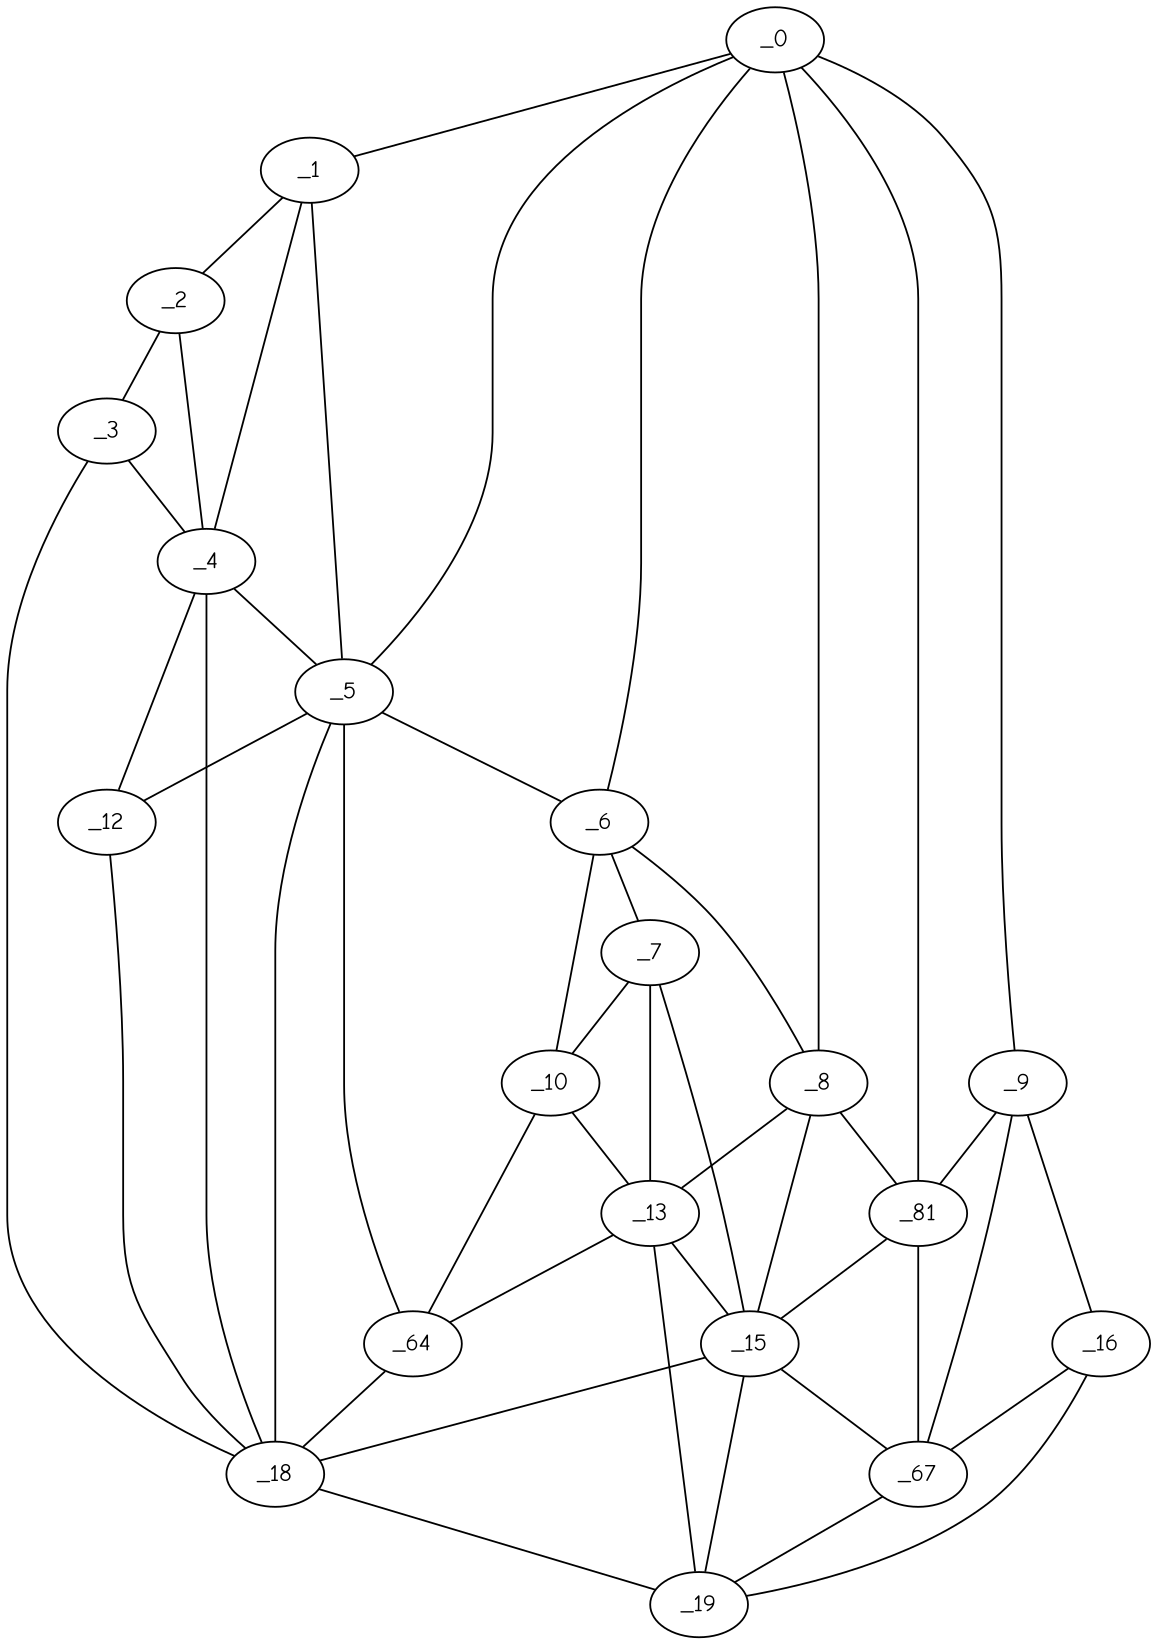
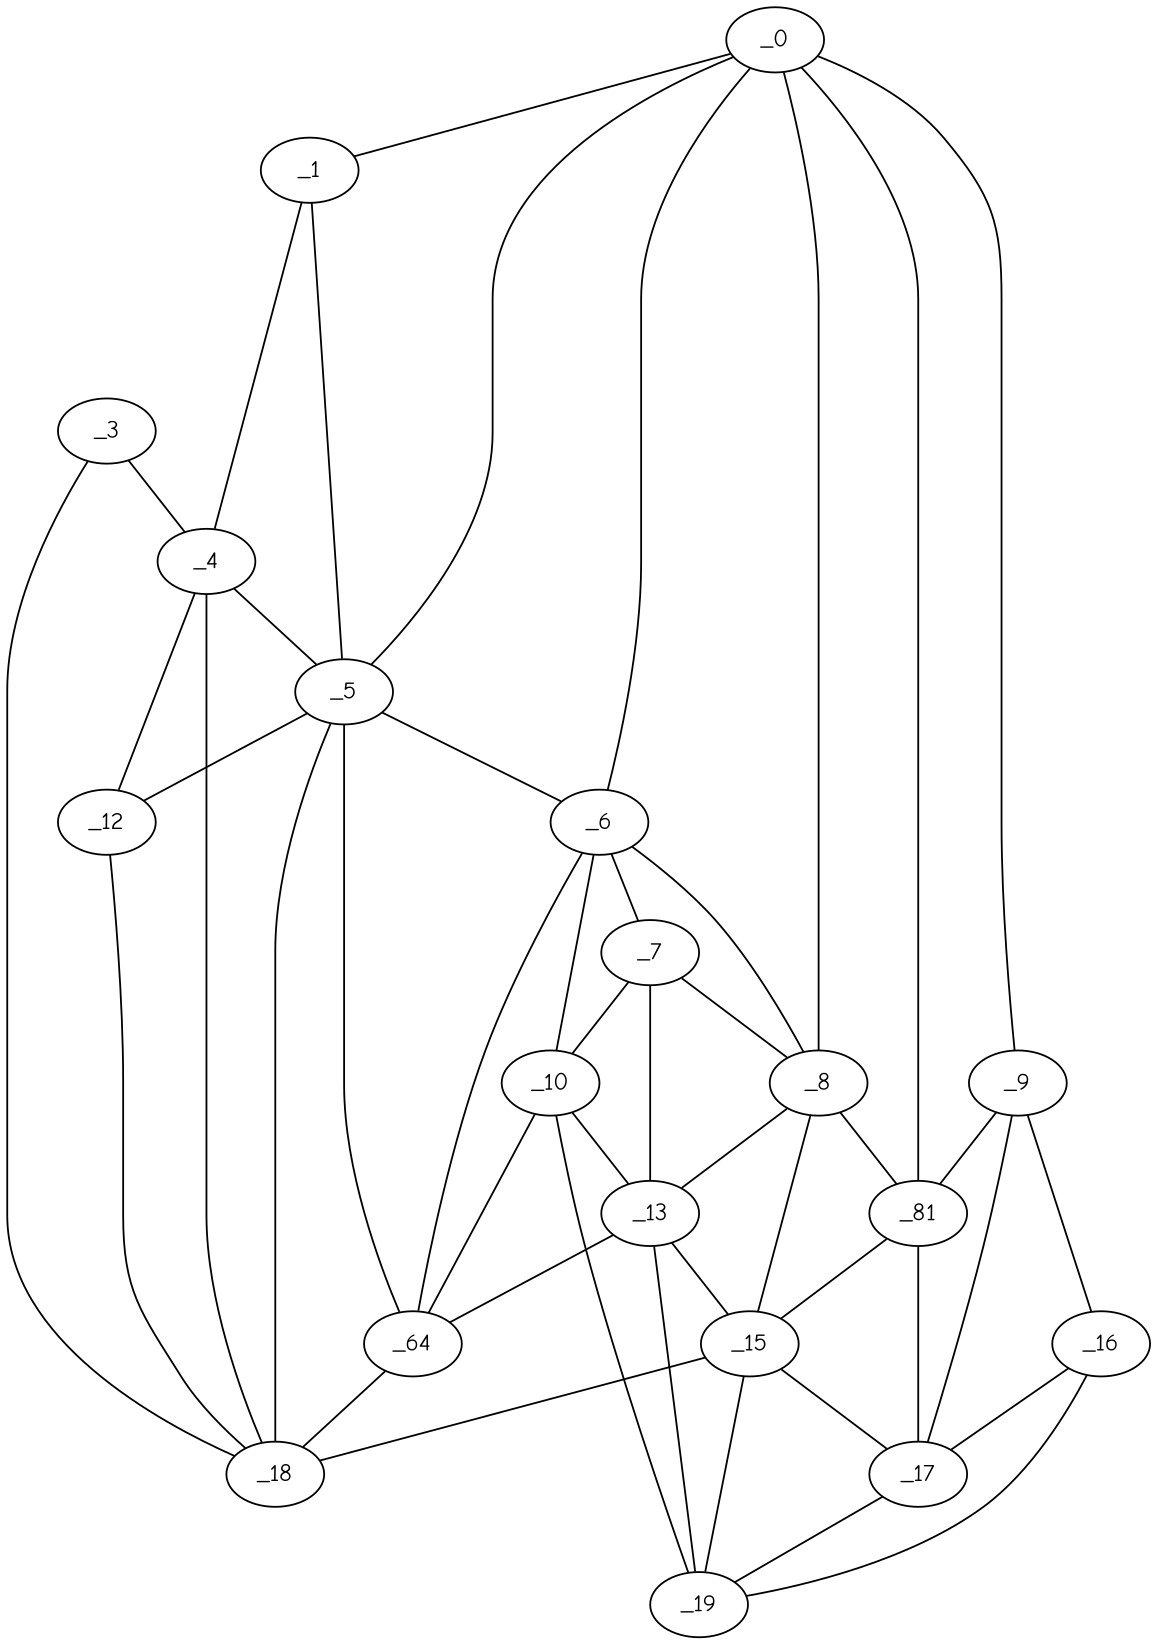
(176, 301) -> none
none -> (477, 1074)
(707, 1147) -> (734, 1018)
(918, 1474) -> (918, 1474)
(487, 1539) -> (614, 1347)
